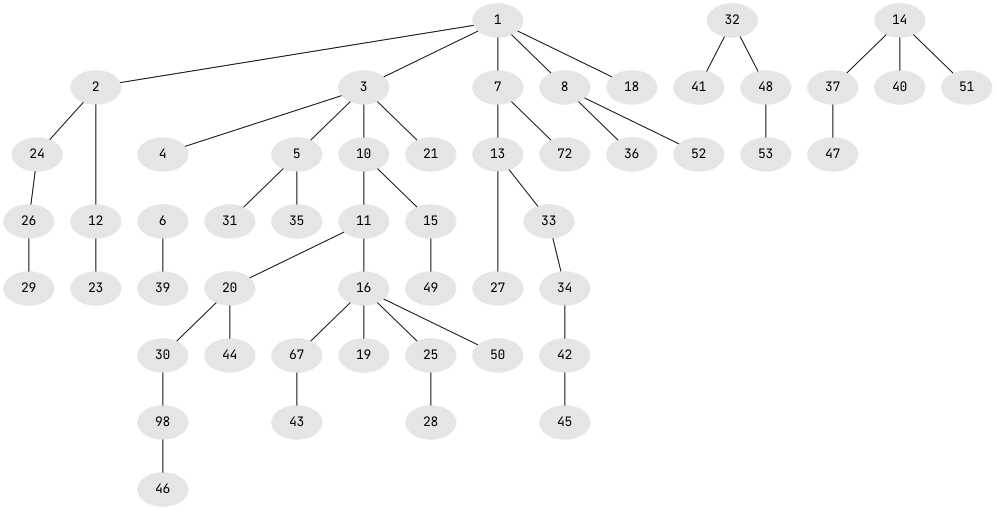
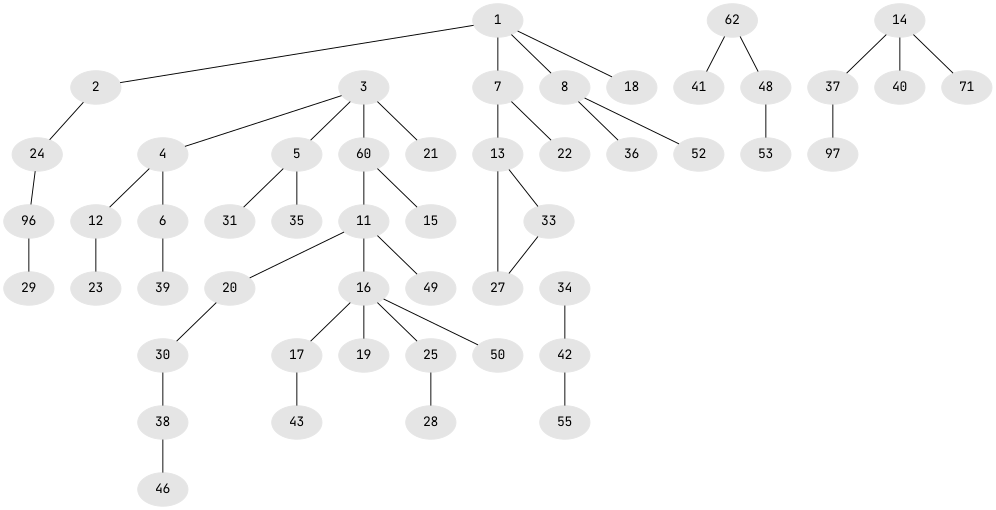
(732, 20) -> (732, 20)
(431, 54) -> none
(967, 87) -> (967, 87)
(96, 154) -> (129, 188)
(364, 154) -> (364, 154)
(565, 154) -> (565, 154)
(833, 154) -> (833, 154)
none -> (163, 188)
(29, 221) -> (29, 221)
(431, 255) -> (397, 255)
(557, 255) -> (523, 255)
(230, 355) -> none
(297, 355) -> (297, 355)
(163, 422) -> (163, 422)
(565, 422) -> (565, 422)
